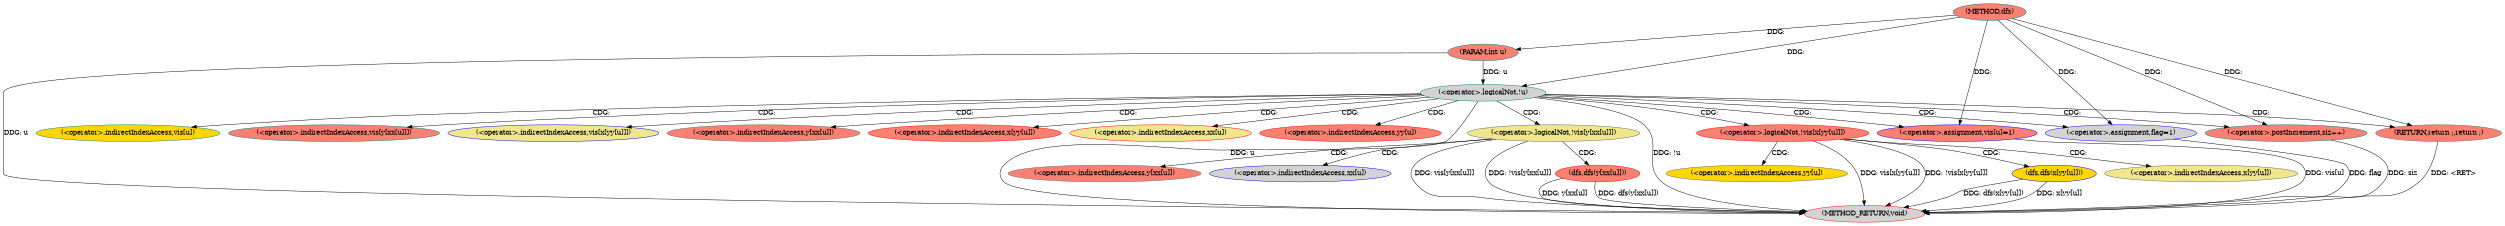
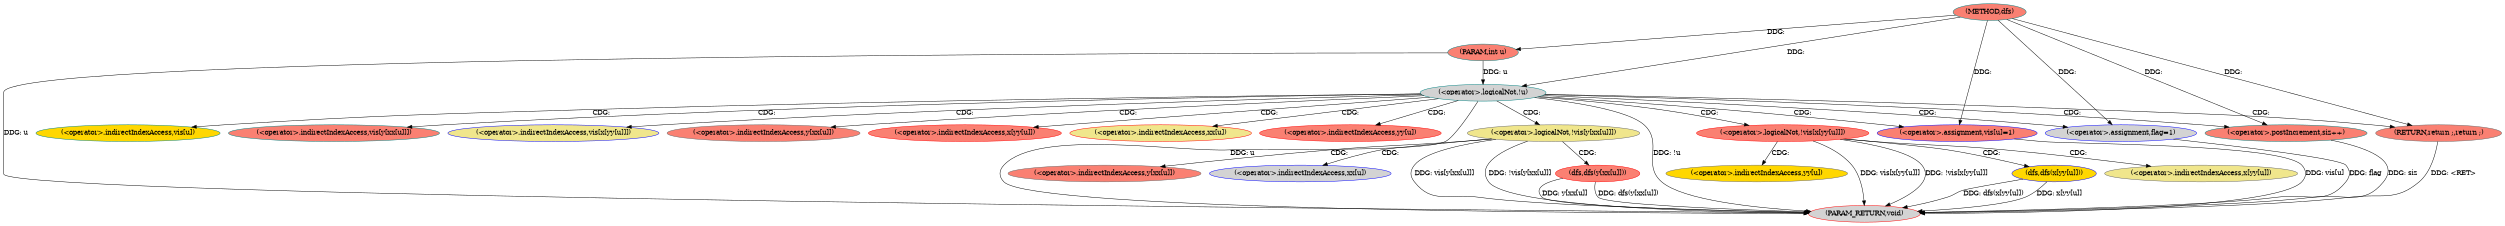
(1864, 214) -> (1864, 214)
